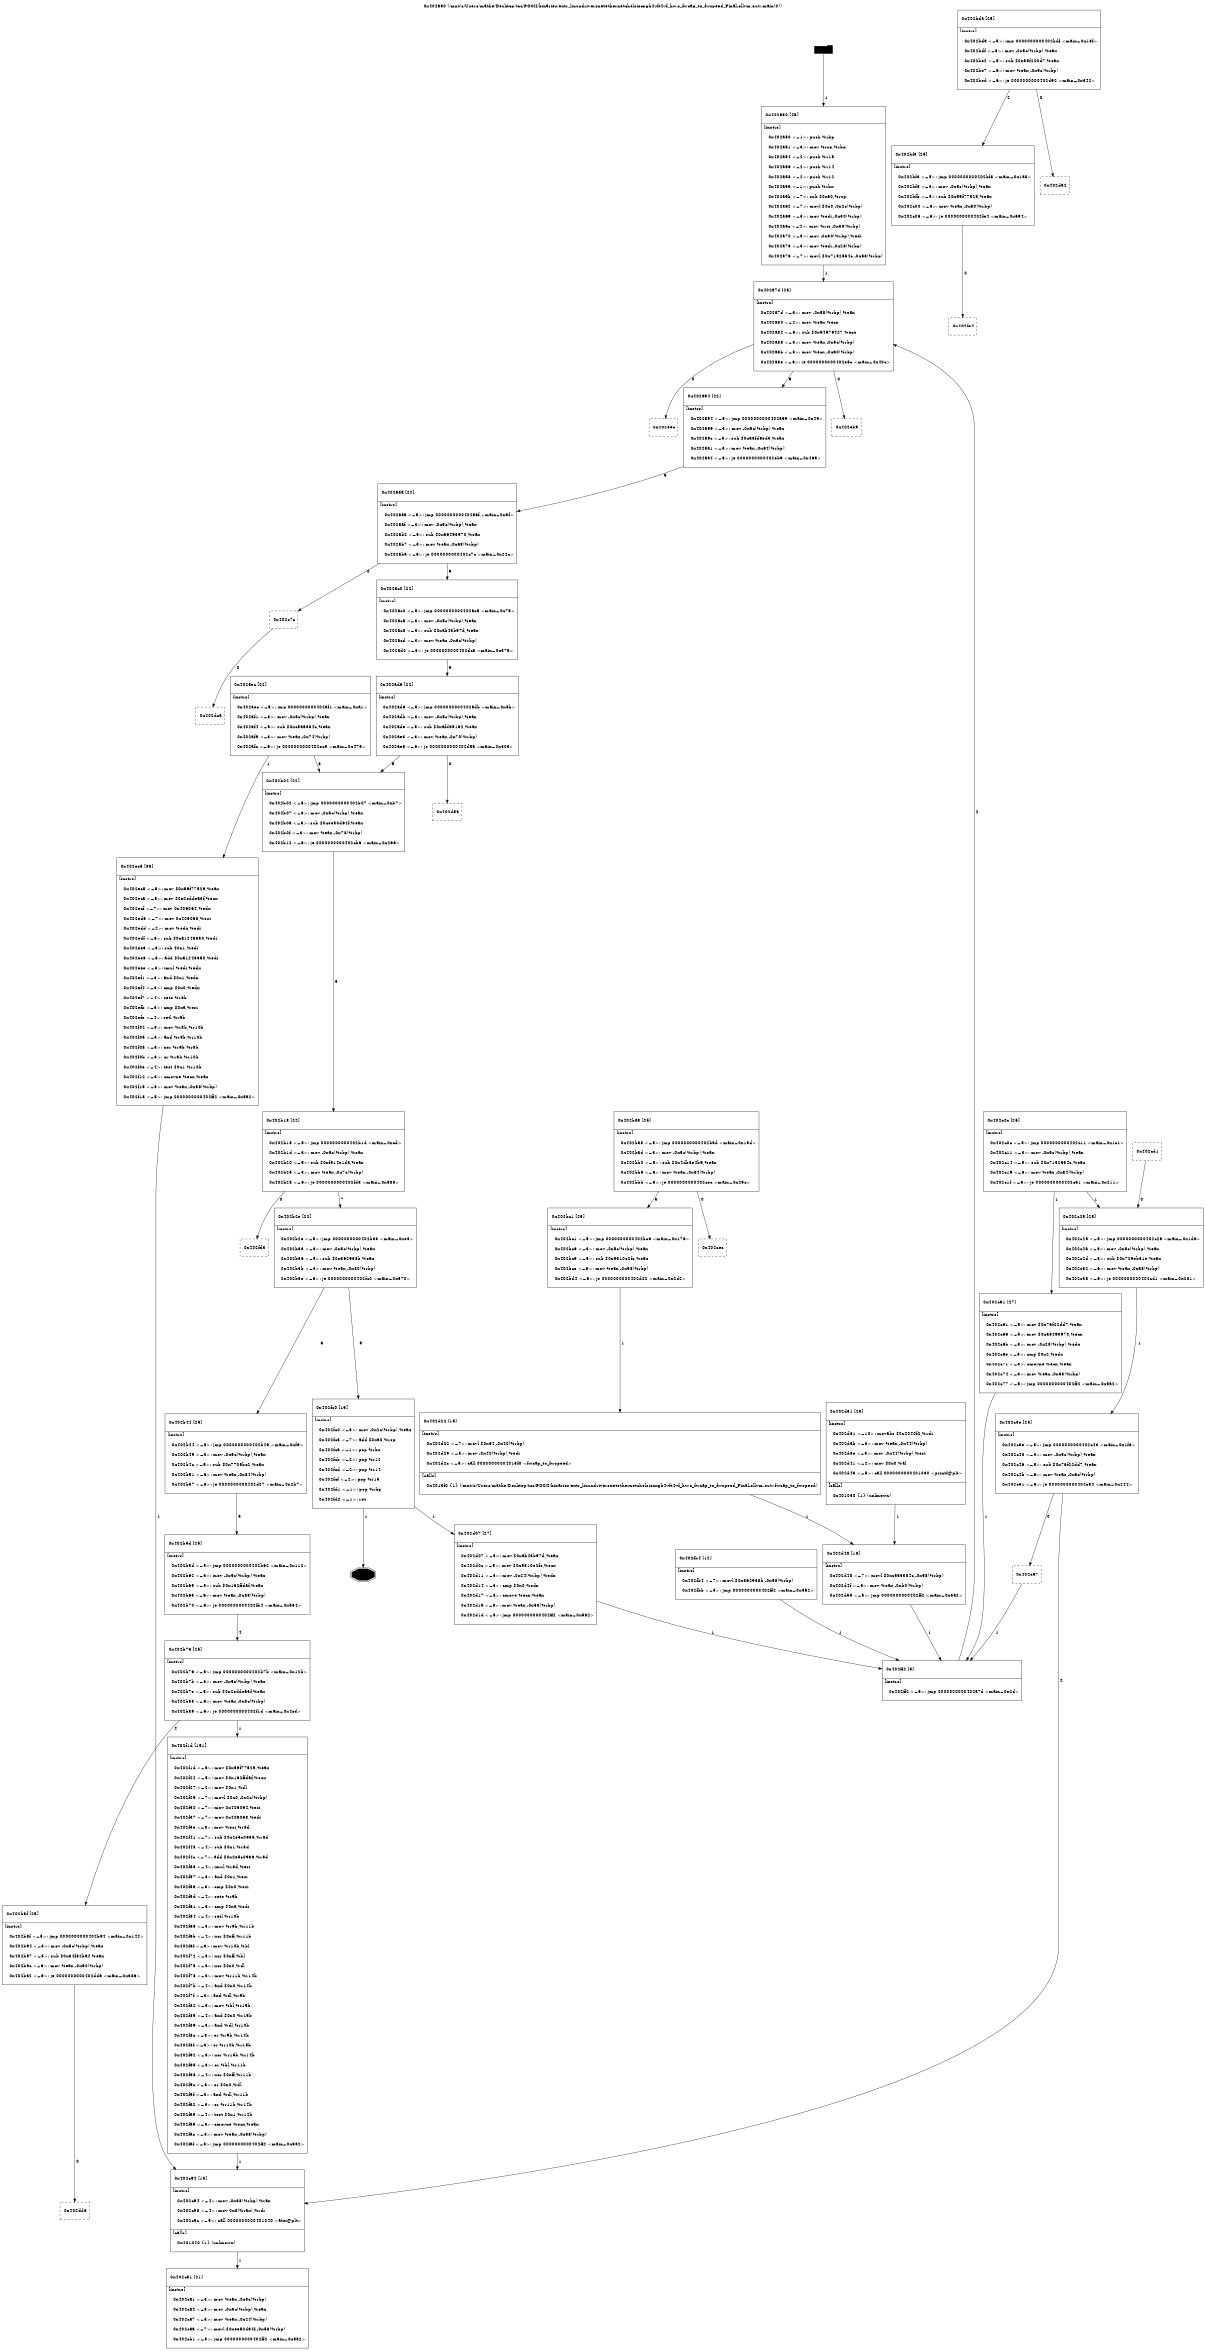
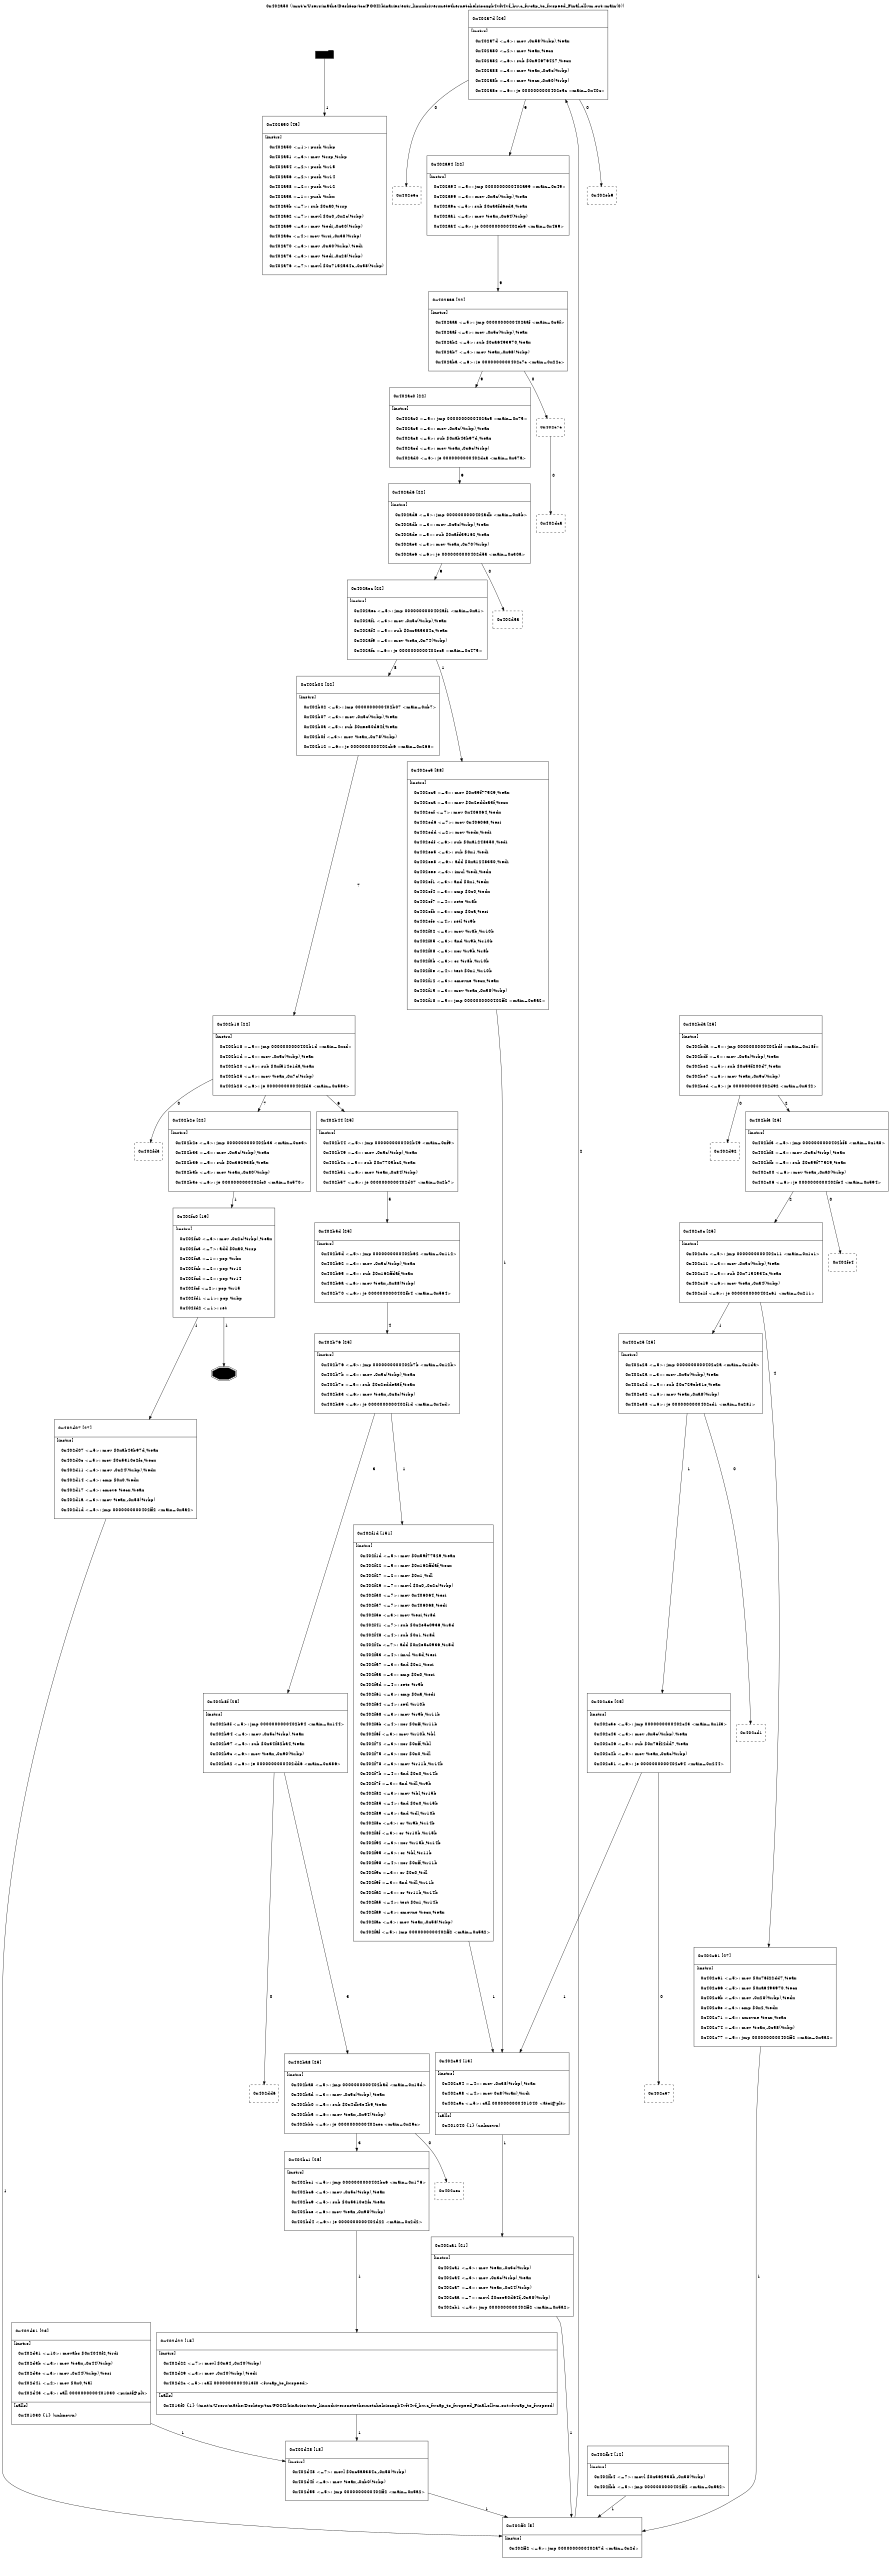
(824, 272) -> none
(392, 763) -> (439, 570)
(336, 982) -> (358, 886)
(1142, 1183) -> (739, 1565)
(1056, 1200) -> (774, 1374)
none -> (785, 1206)
(360, 1343) -> (235, 1200)
(291, 1349) -> (334, 1102)
(1000, 1622) -> (567, 2415)
(1061, 1681) -> (564, 1997)
(175, 1729) -> (373, 1469)
none -> (316, 1912)
